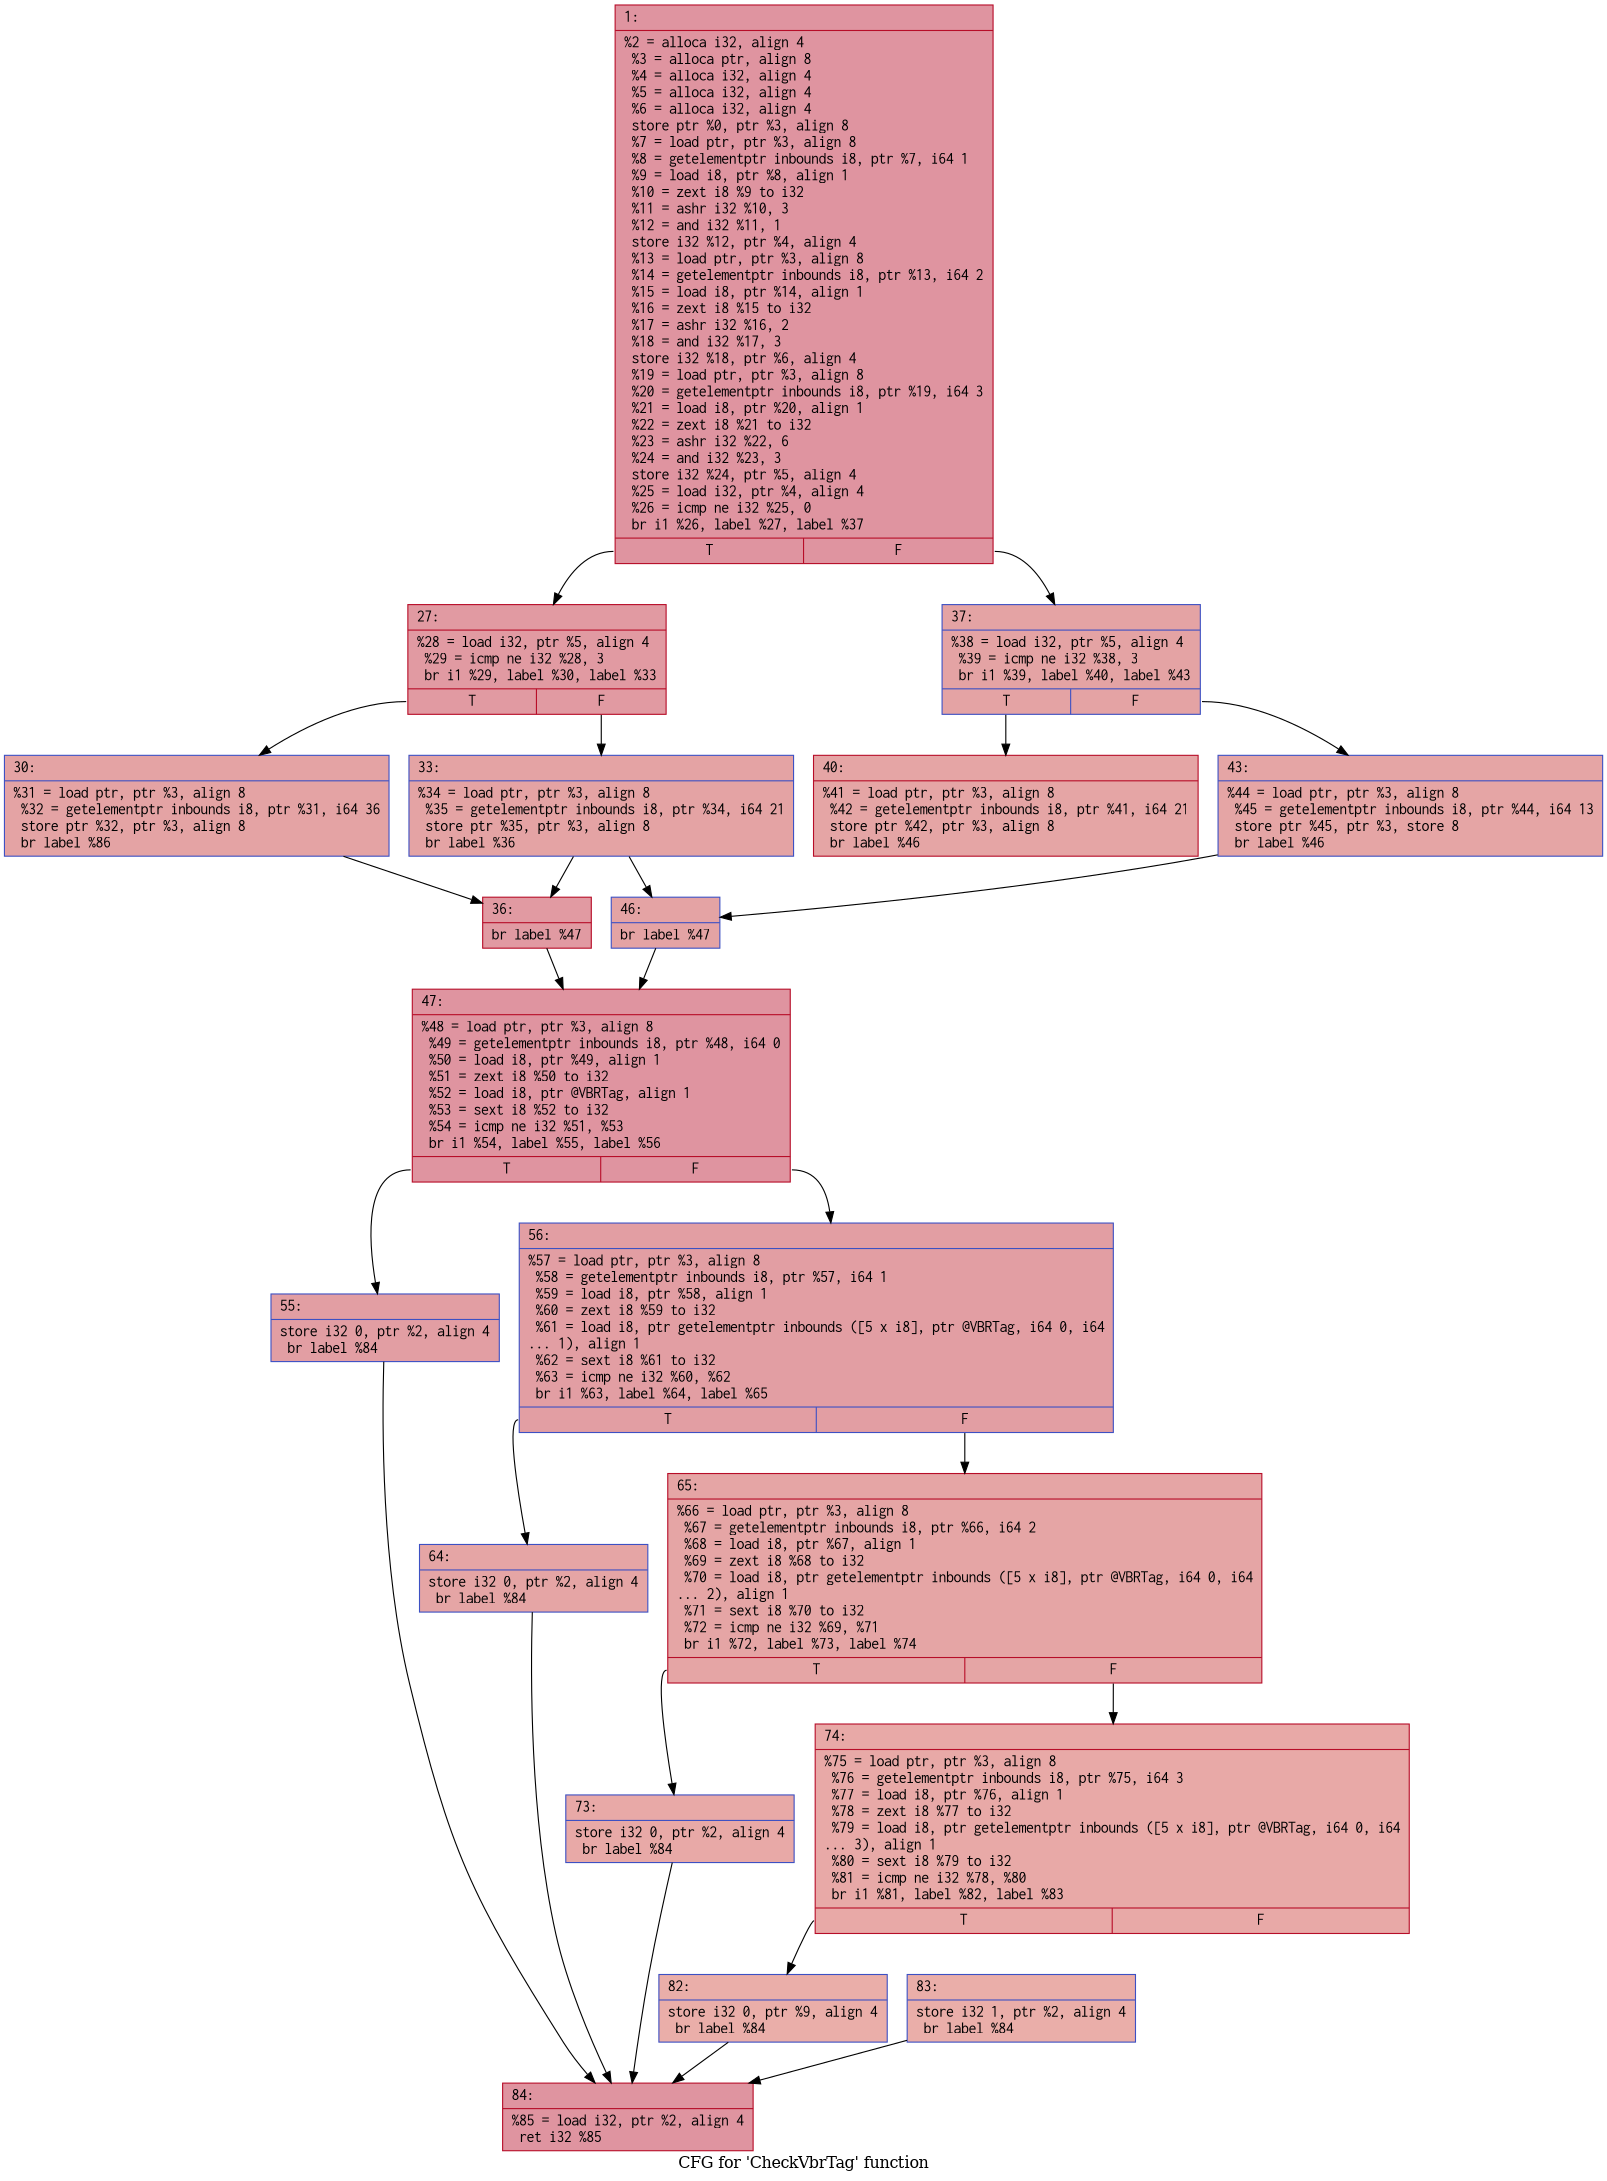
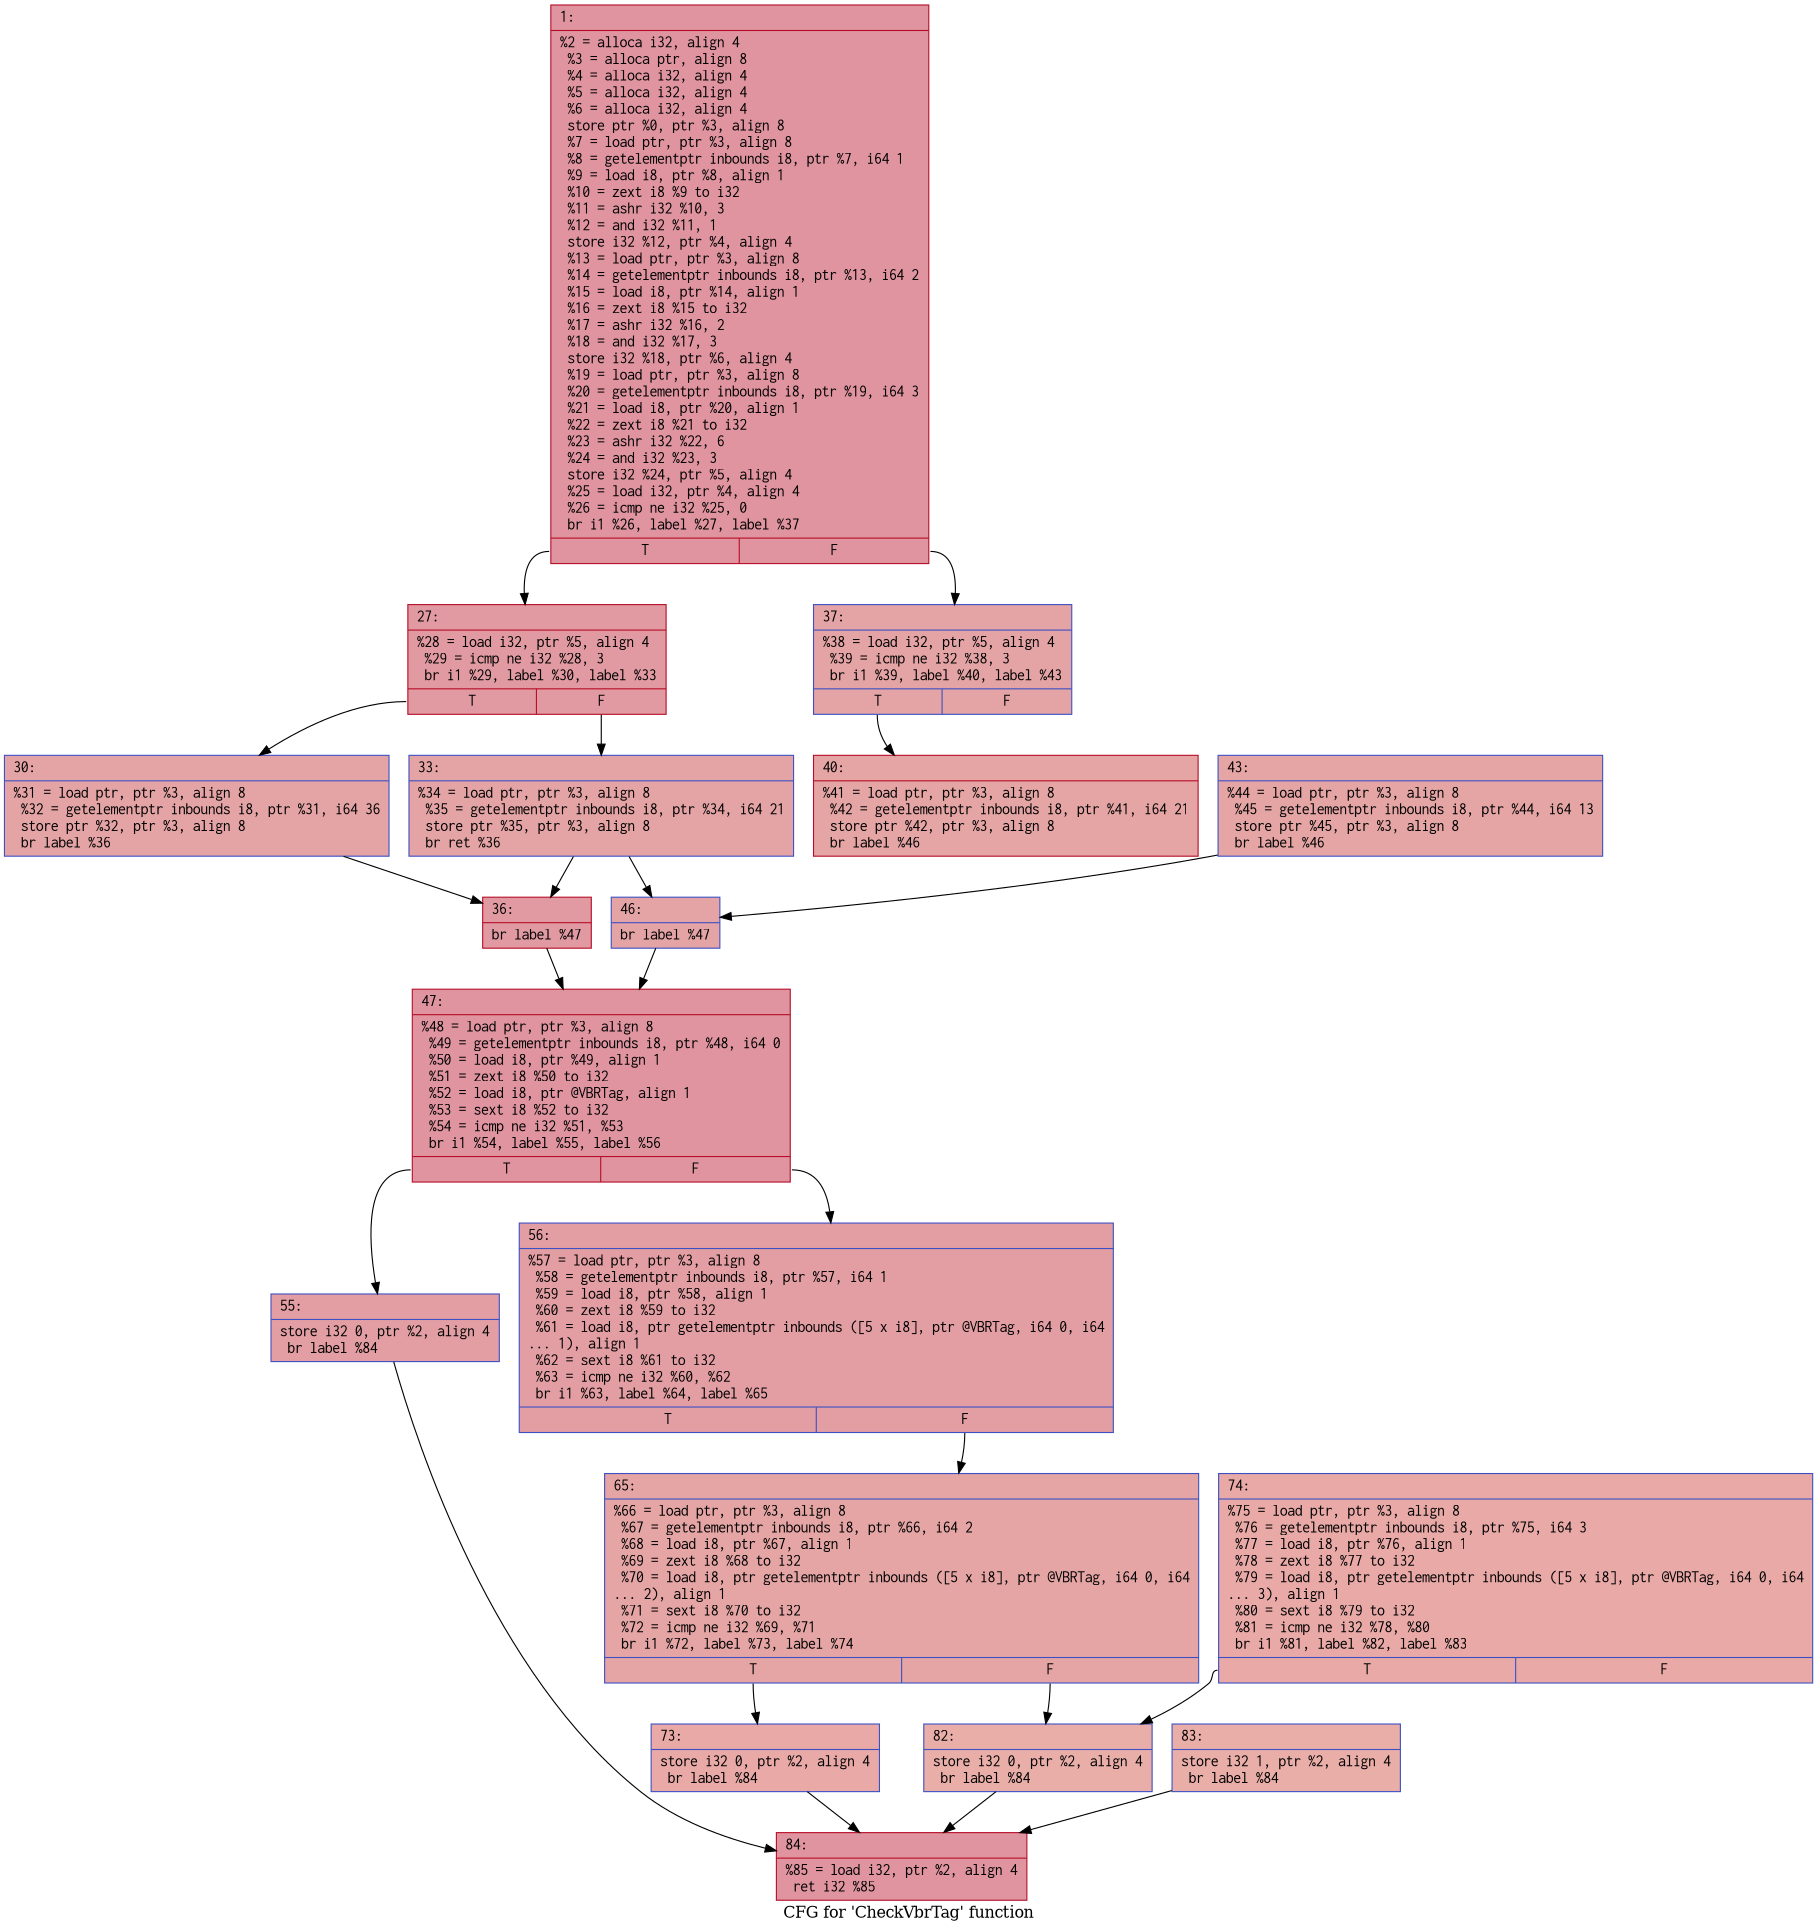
(1273, 716) -> none
(1343, 826) -> (1343, 826)
(62, 843) -> (62, 843)
(467, 843) -> (459, 843)
(534, 1578) -> none
(965, 1578) -> (902, 1578)
(1113, 1698) -> (1049, 1698)
(1112, 1829) -> (1516, 1578)
(773, 2012) -> (1038, 1762)
